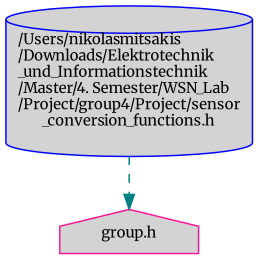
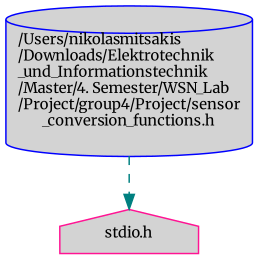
(129, 234) -> (129, 234)
